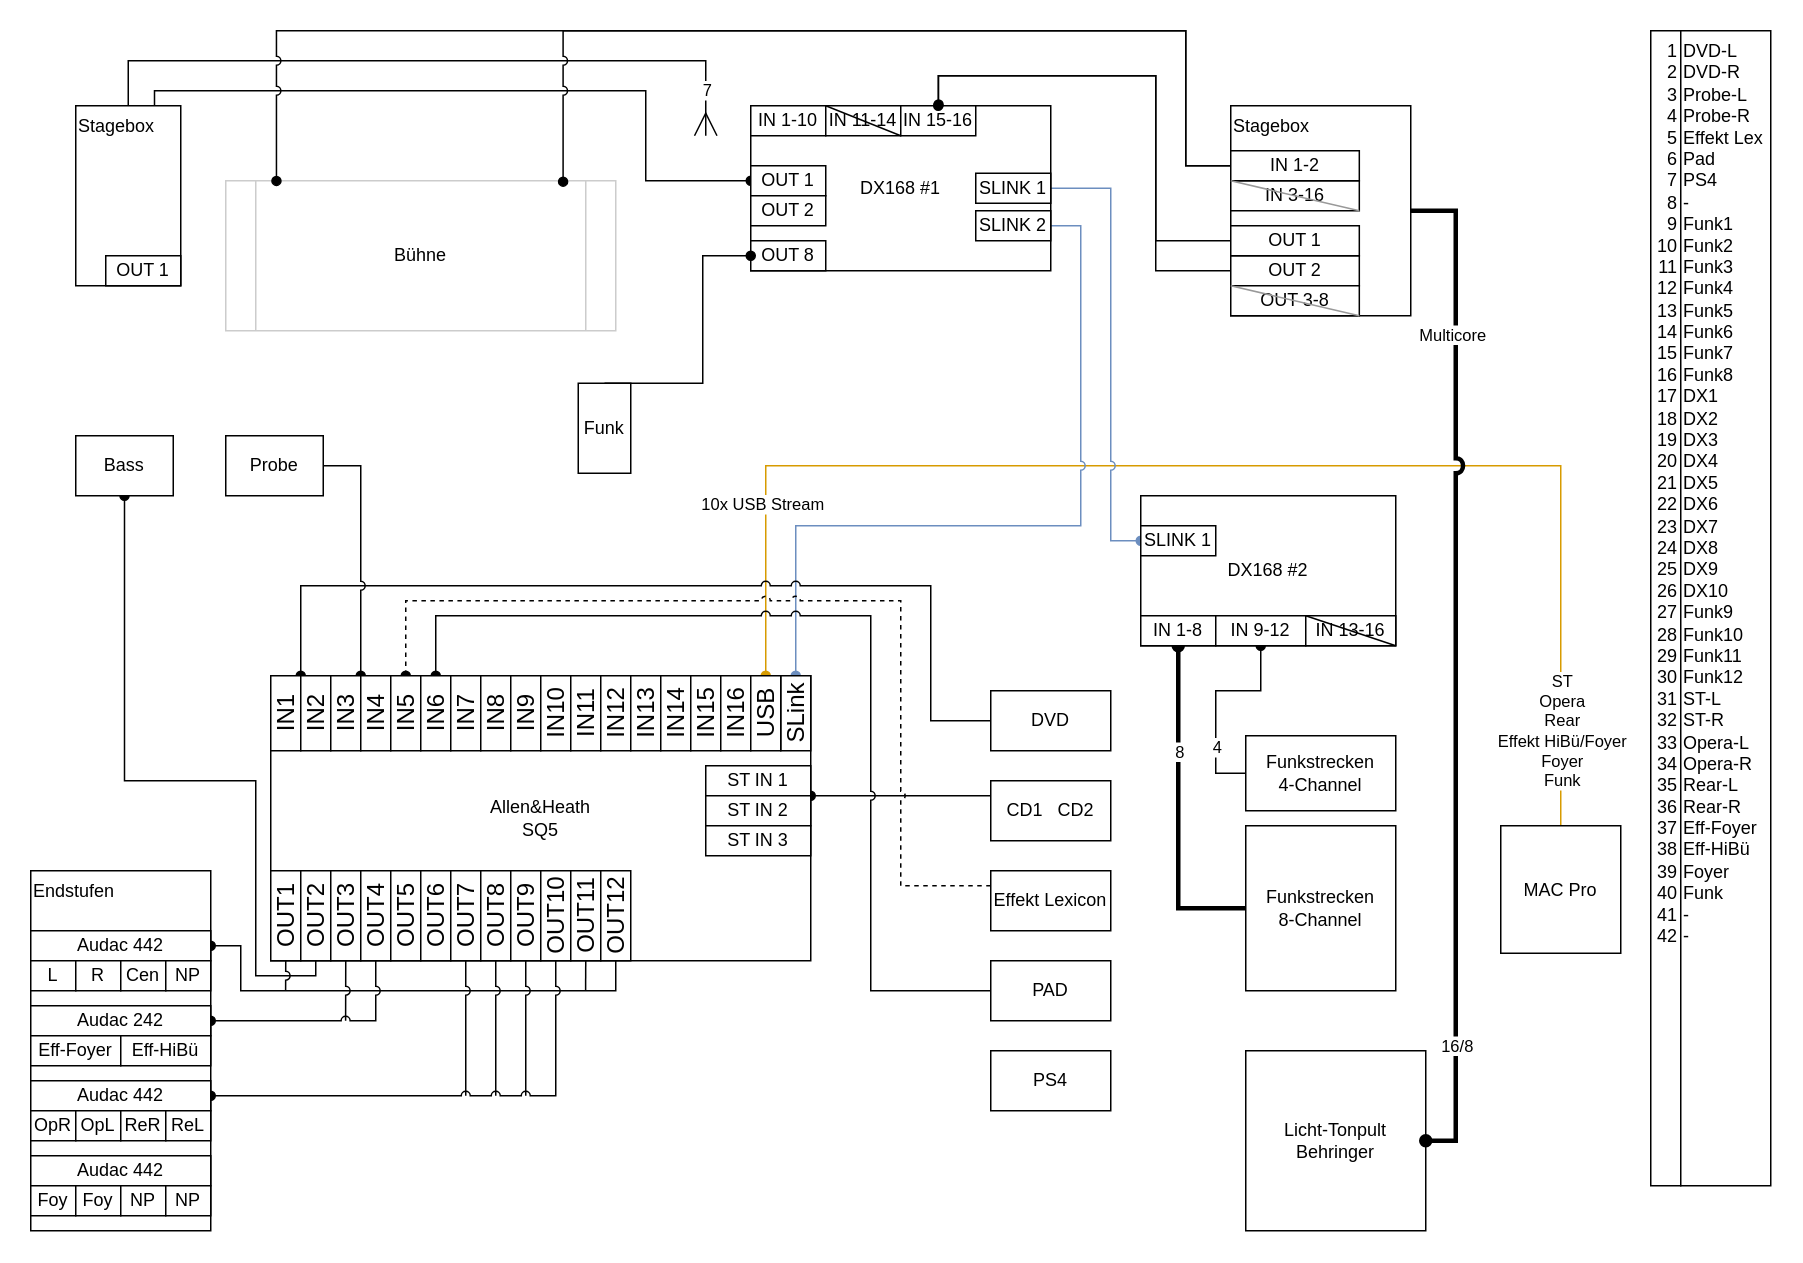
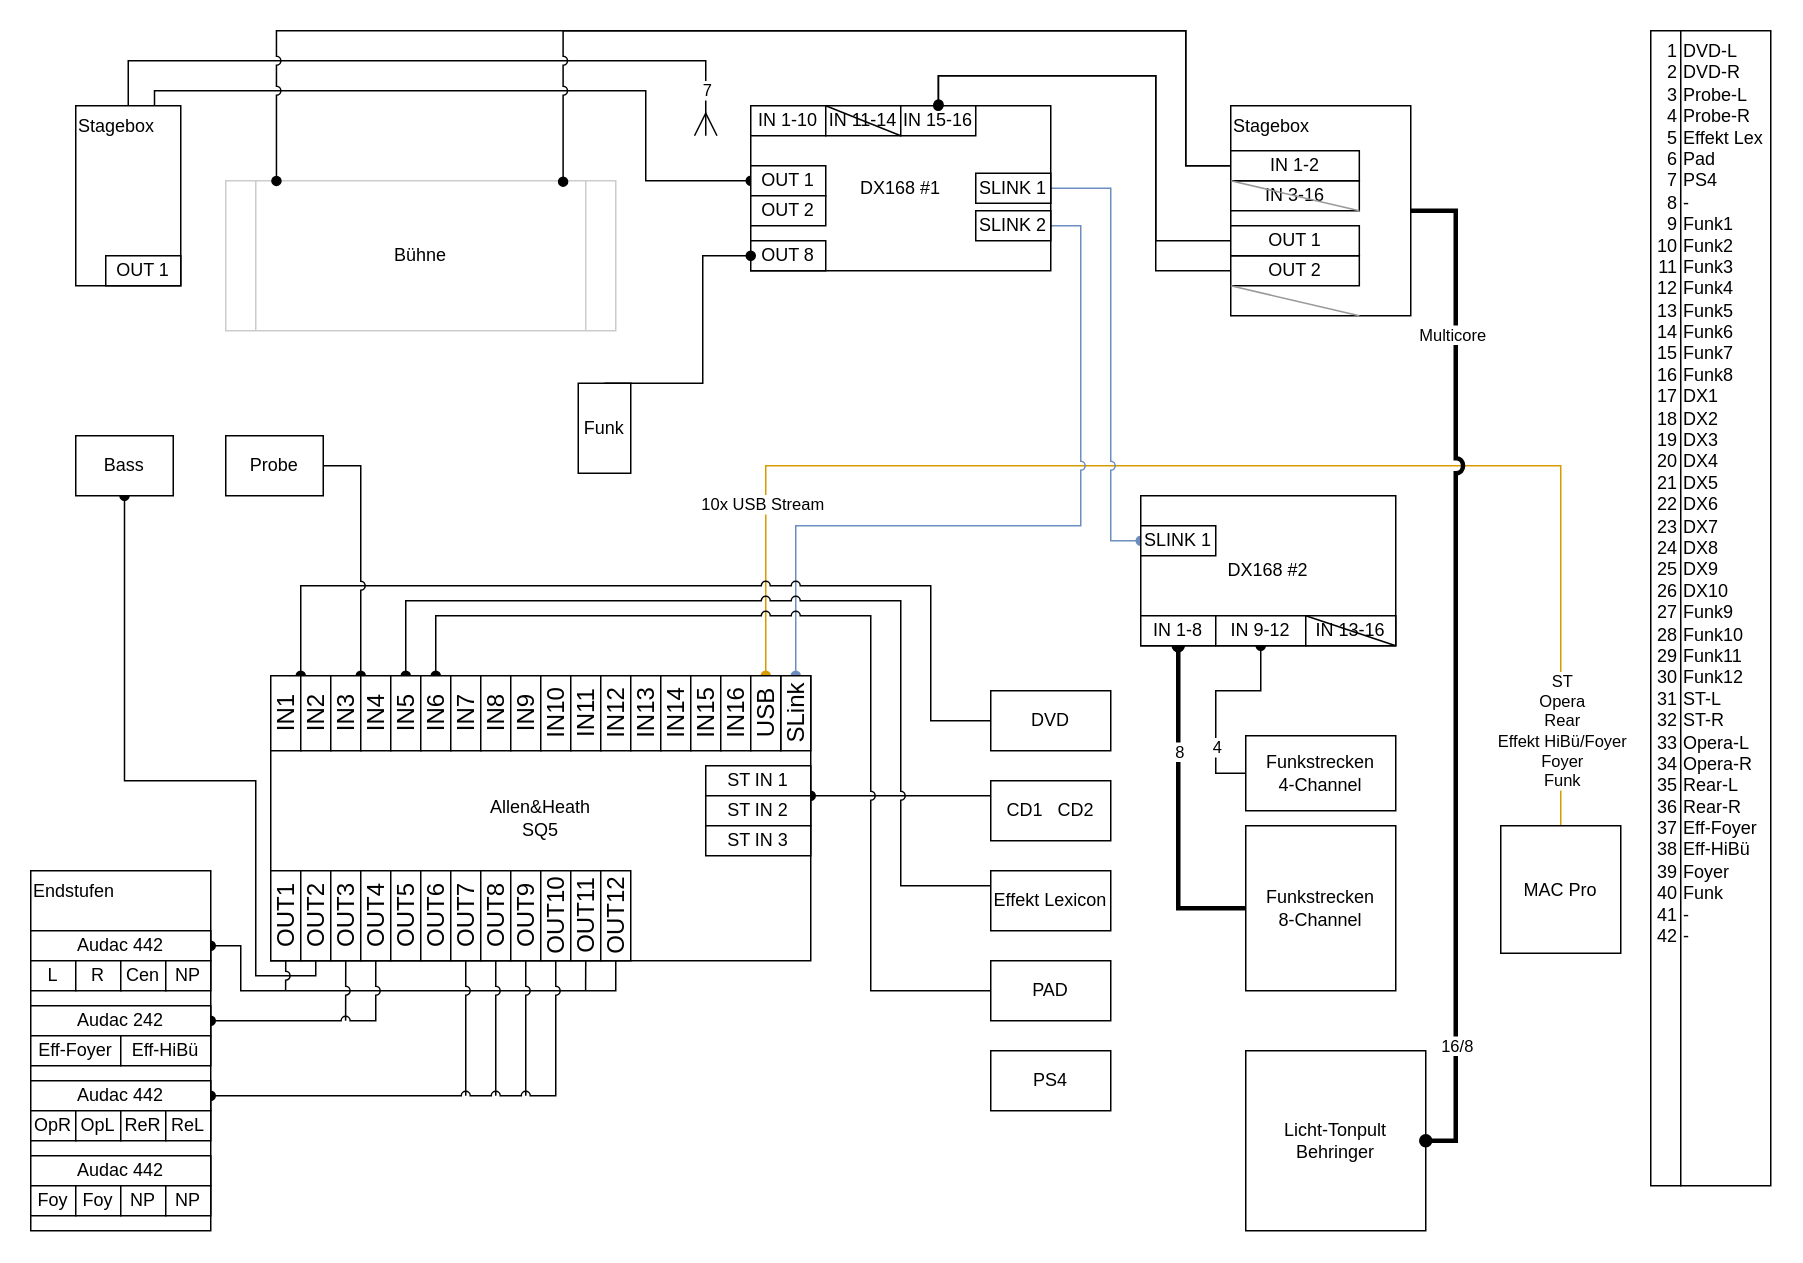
(1295, 301) -> none
(802, 601) -> (802, 601)
